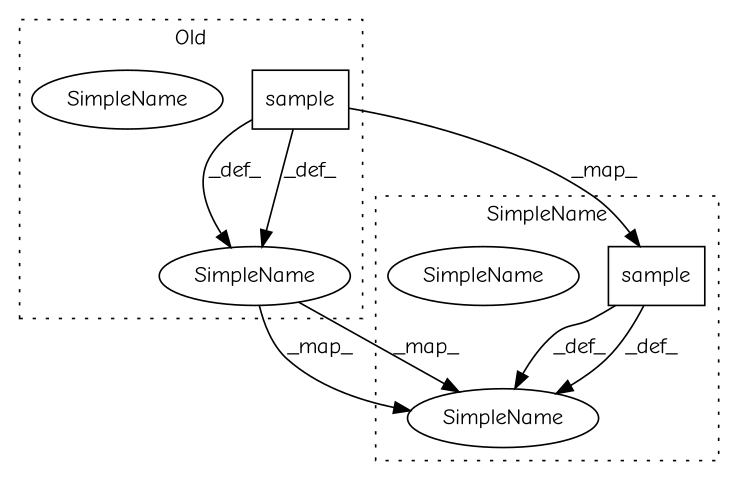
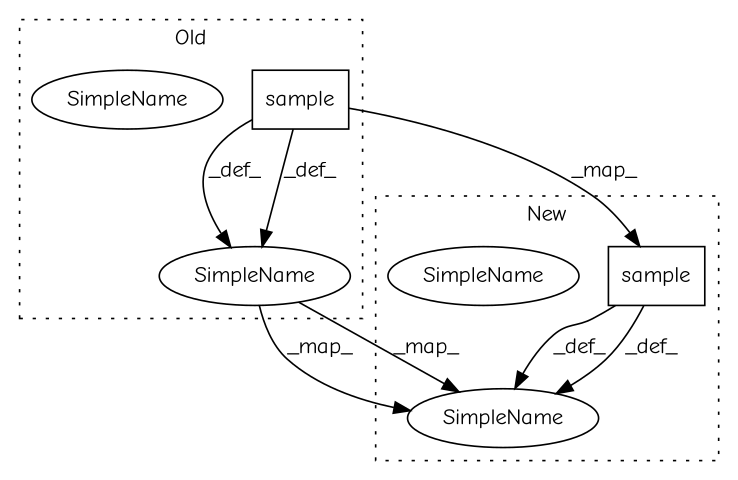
(547, 215) -> (547, 215)
